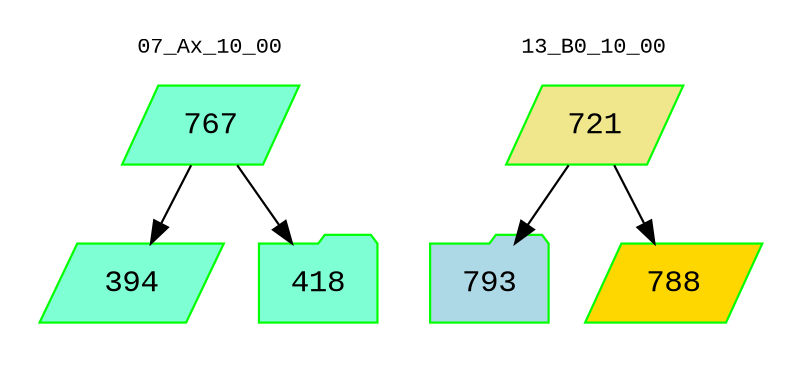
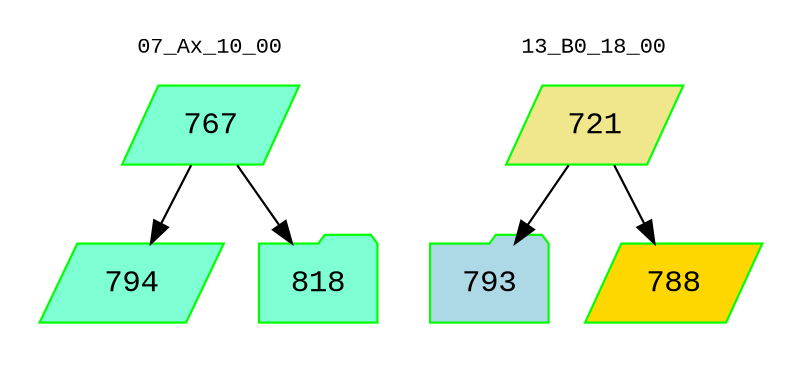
(595, 47) -> (595, 47)
(132, 283) -> (132, 283)
(318, 283) -> (318, 283)
